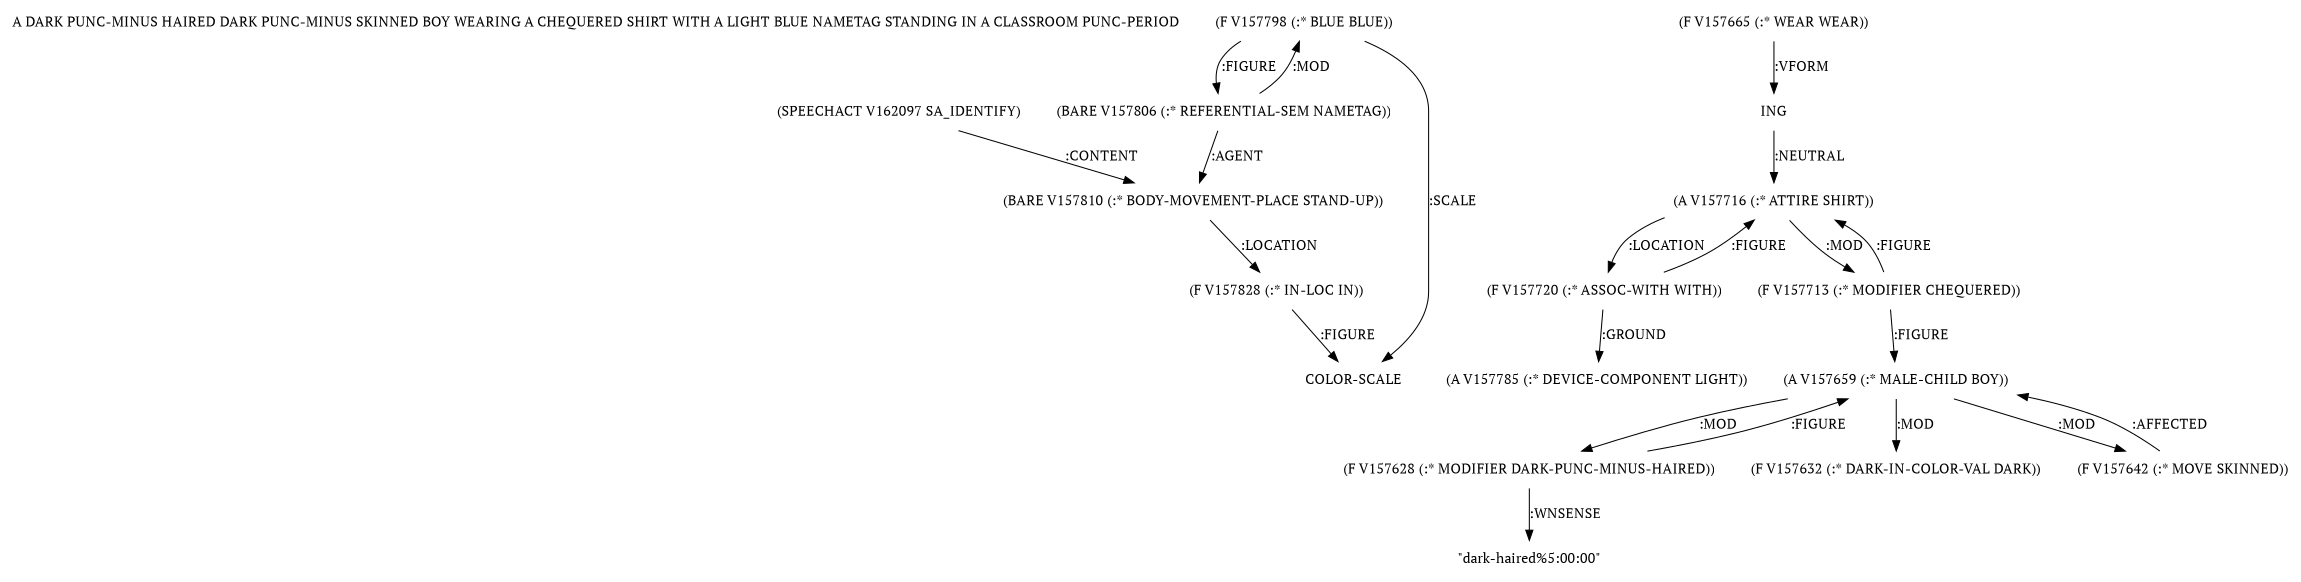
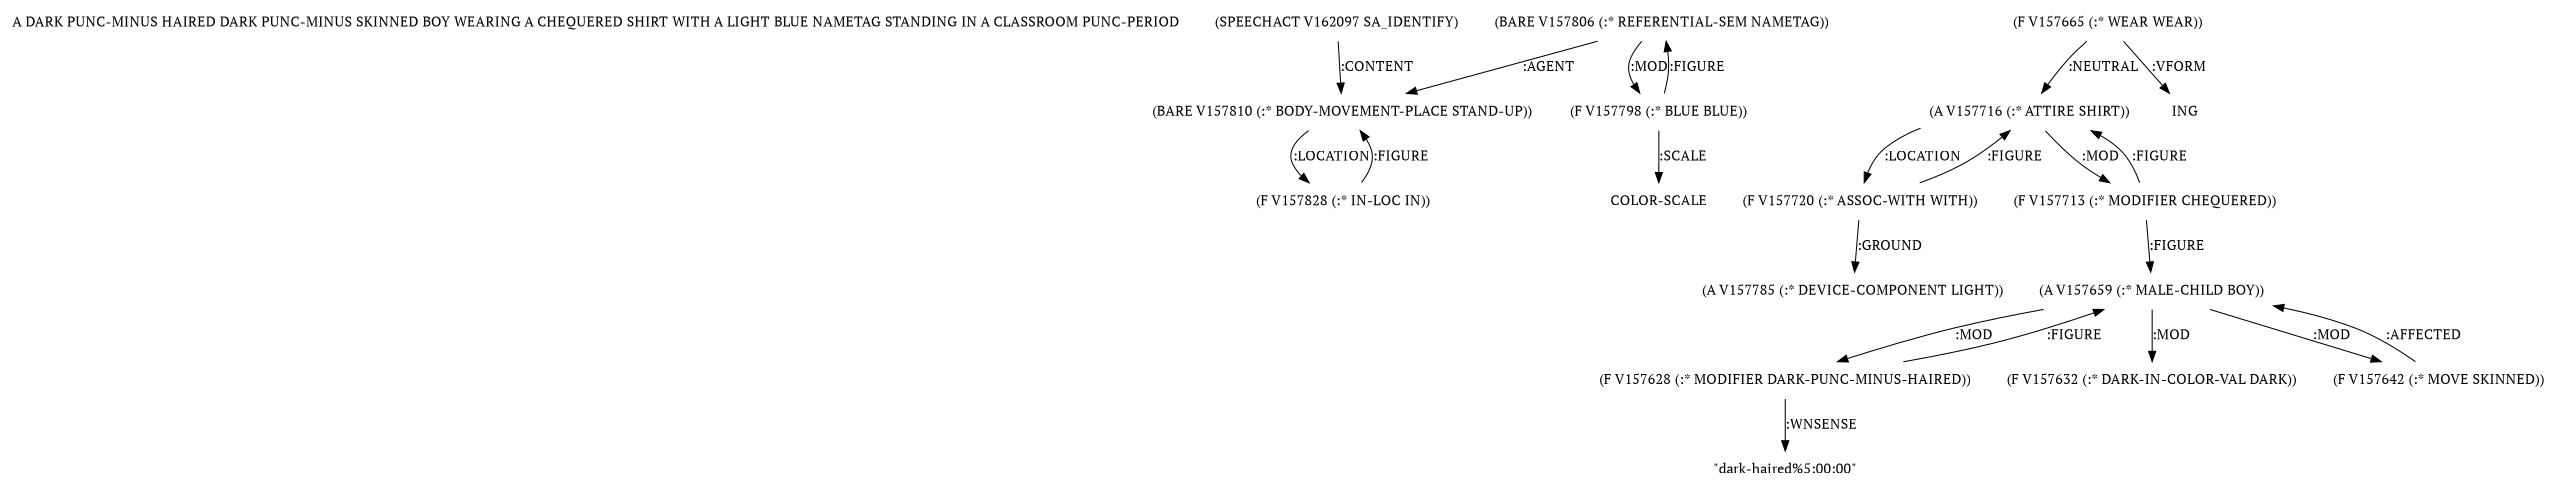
(1774, 152) -> (2066, 62)
(1312, 332) -> (1372, 161)
